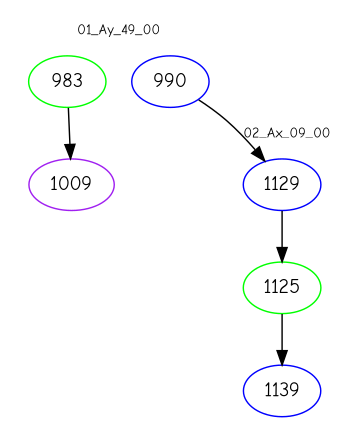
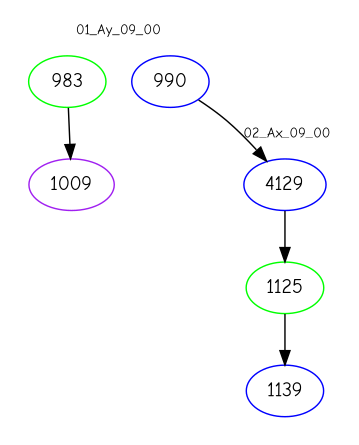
(119, 31) -> (119, 31)
(282, 185) -> (285, 185)
